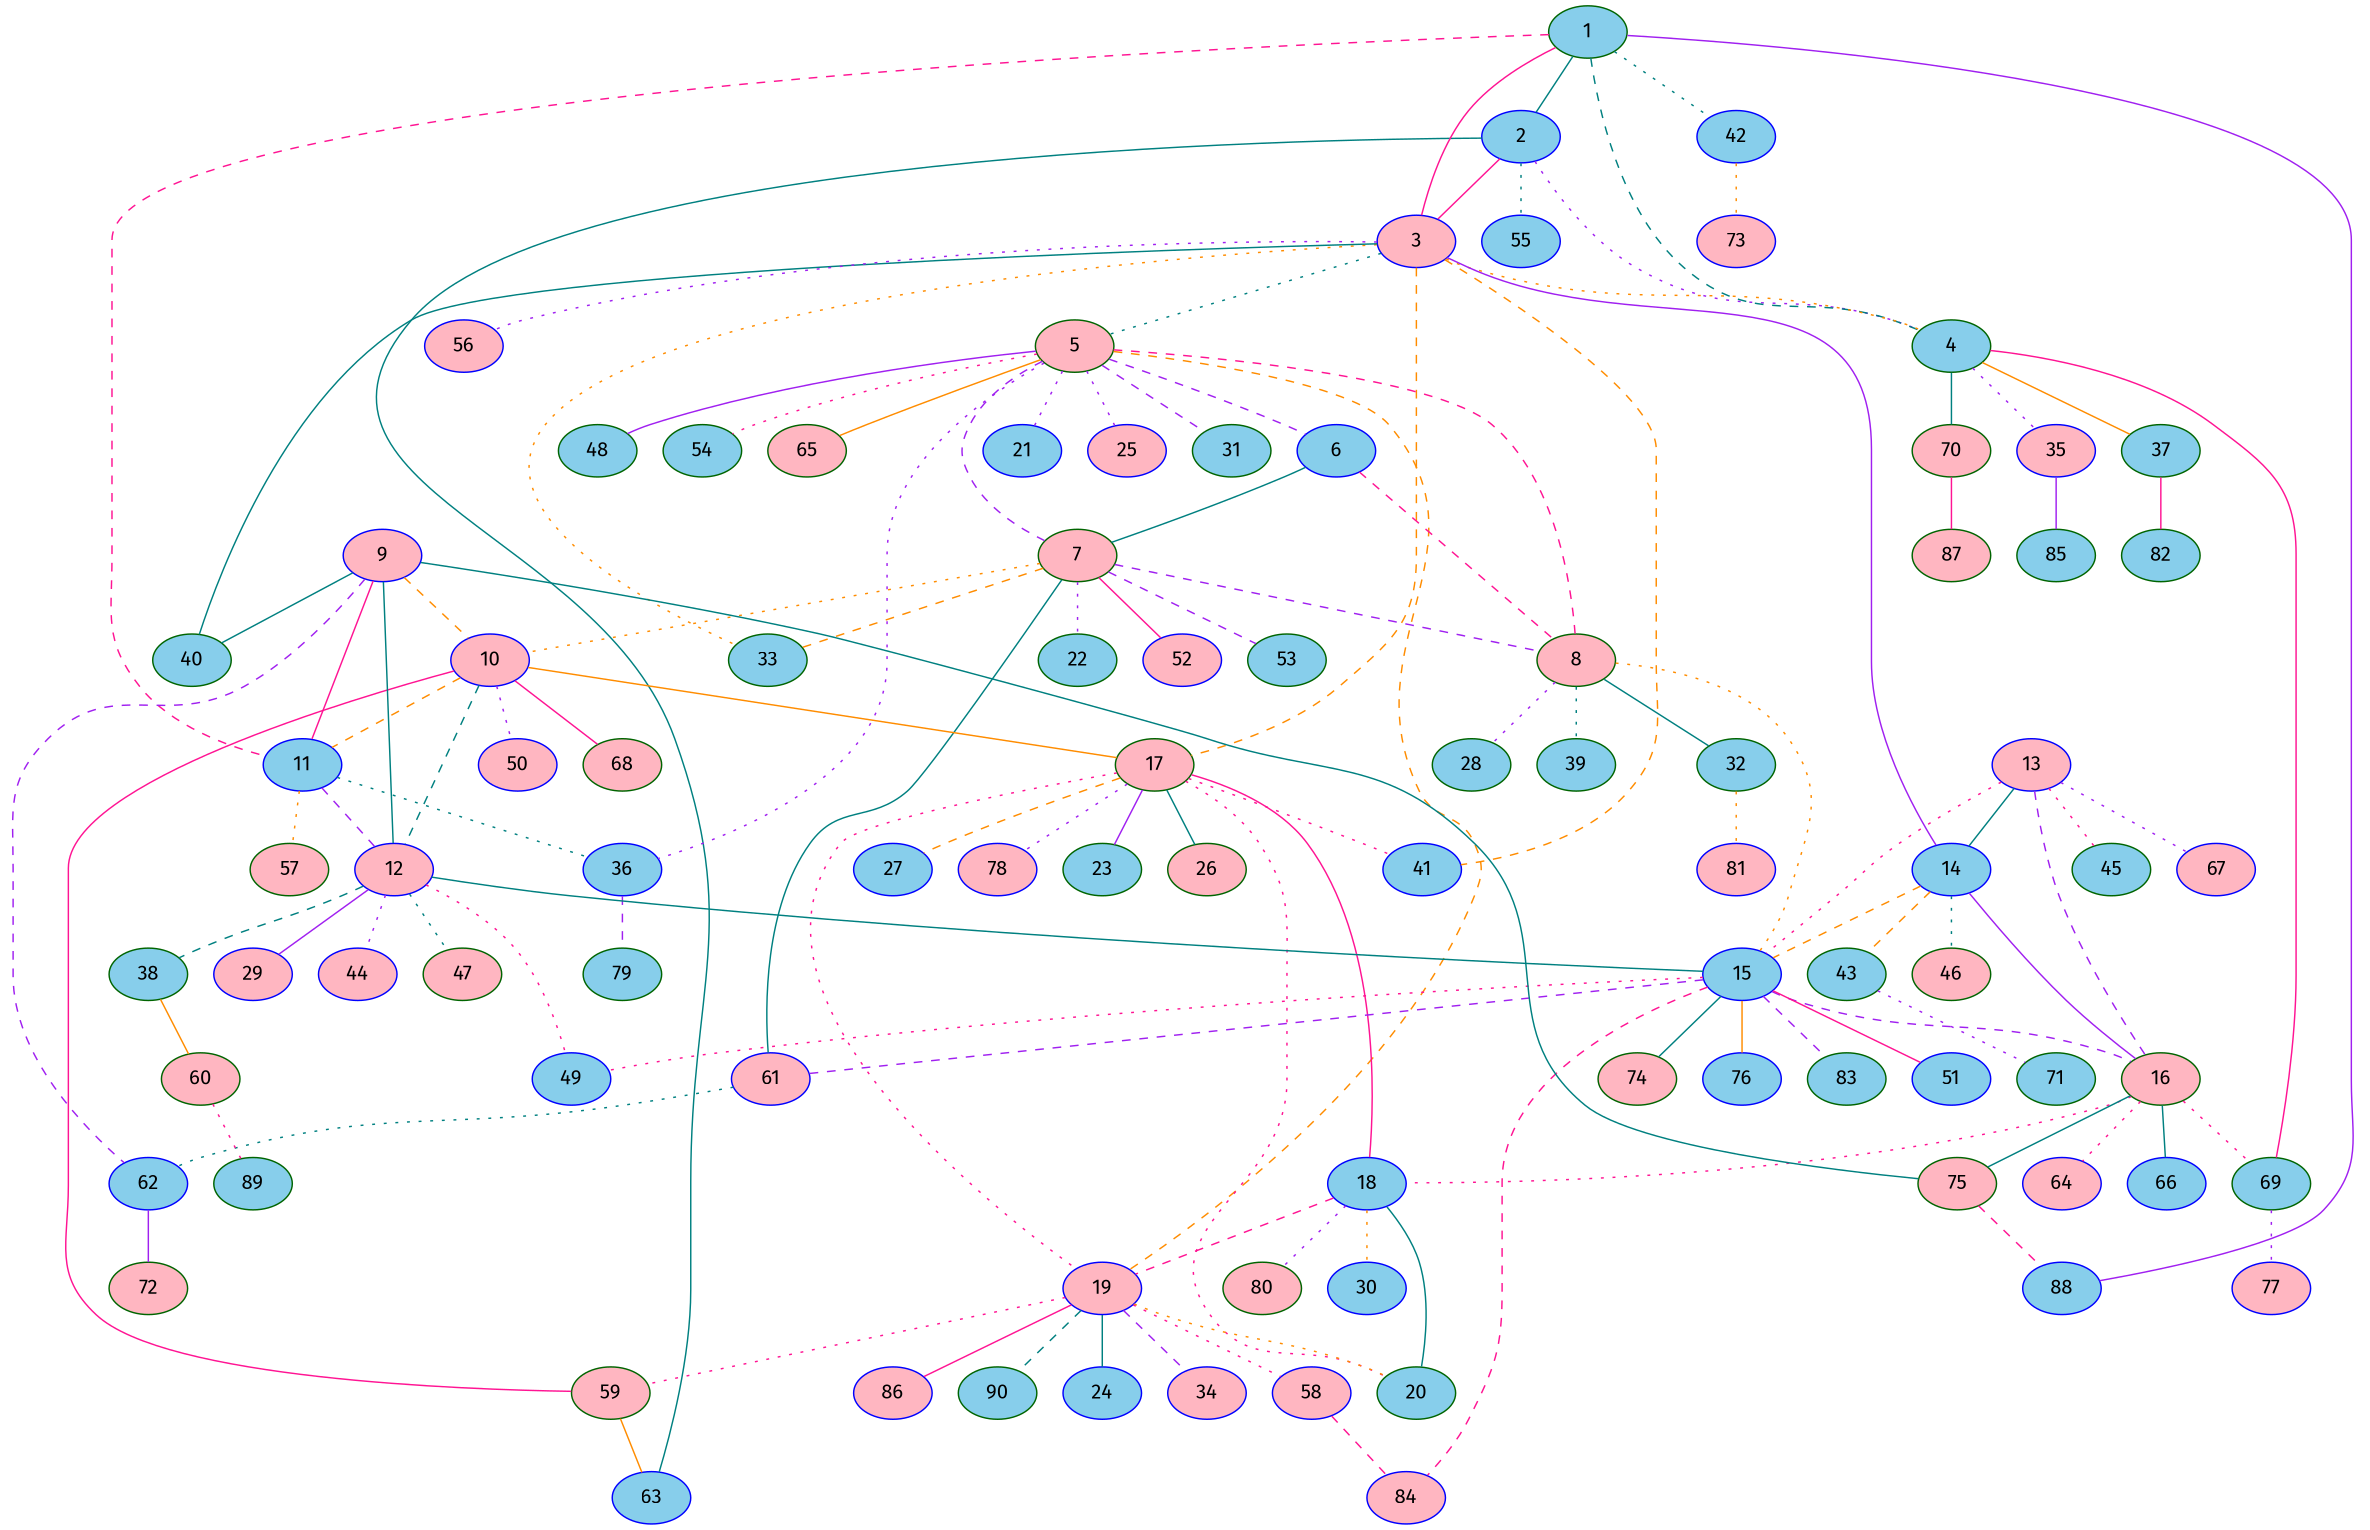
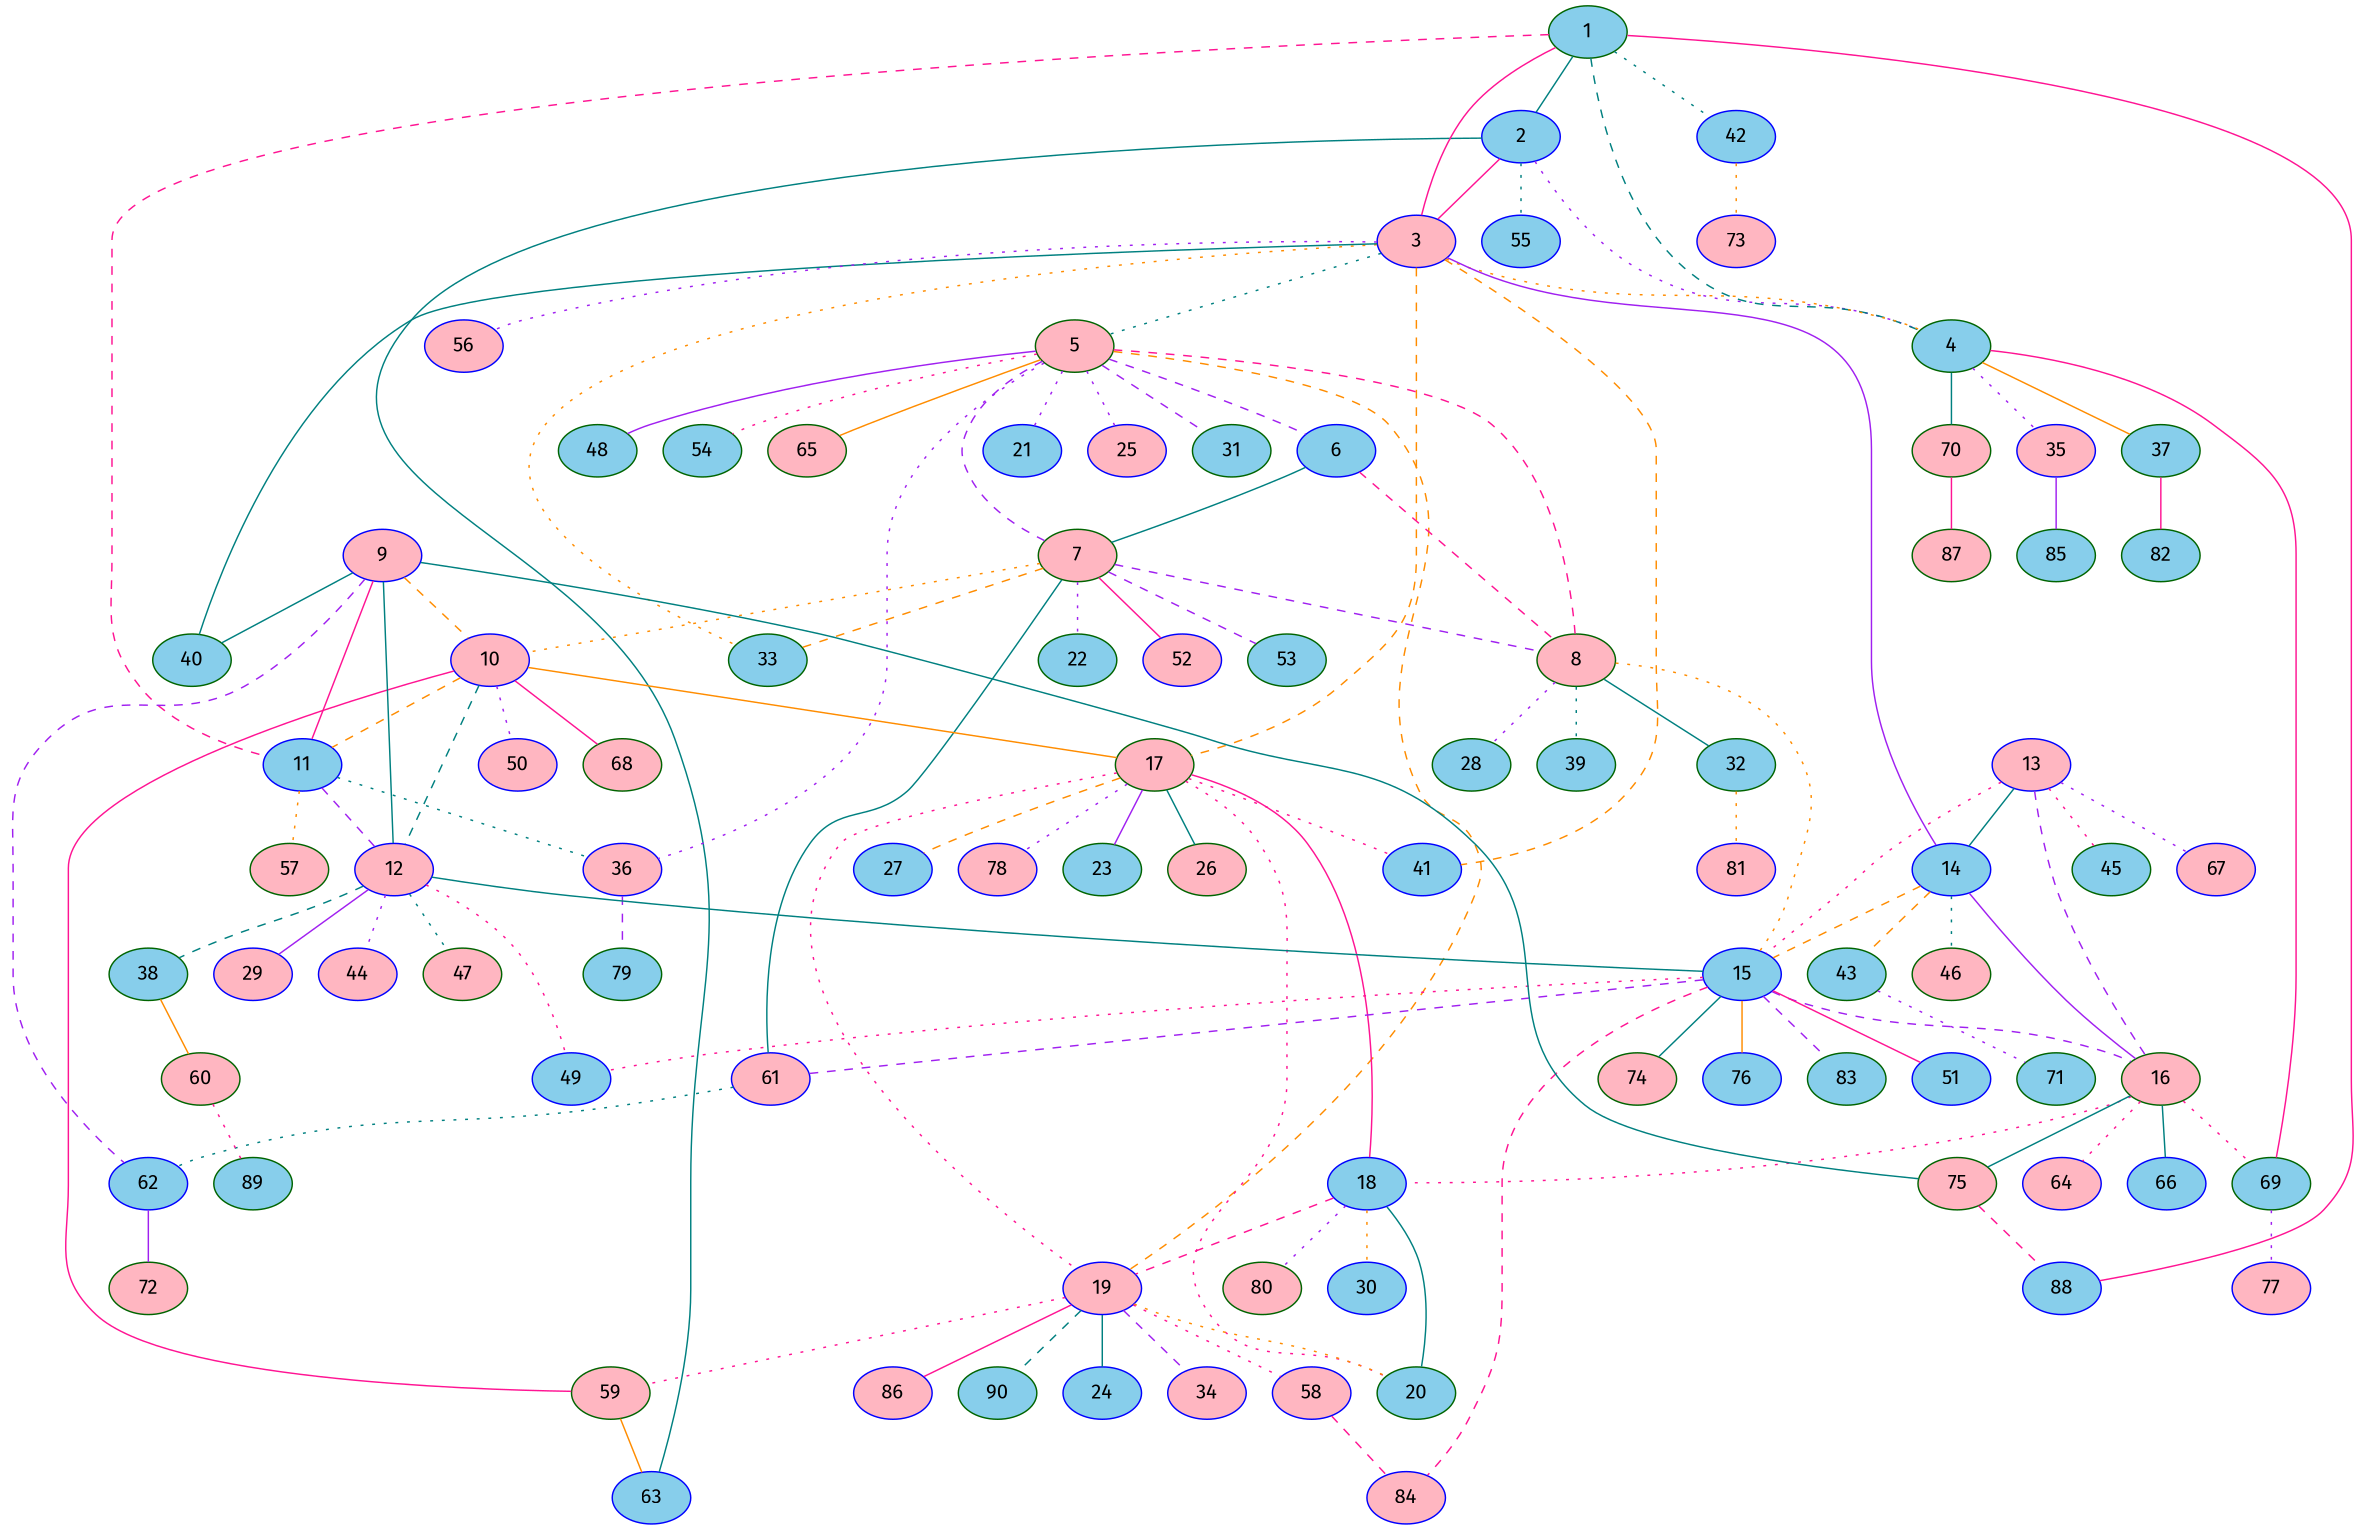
(2351, 457) -> (2351, 457)
(622, 870) -> (622, 870)
